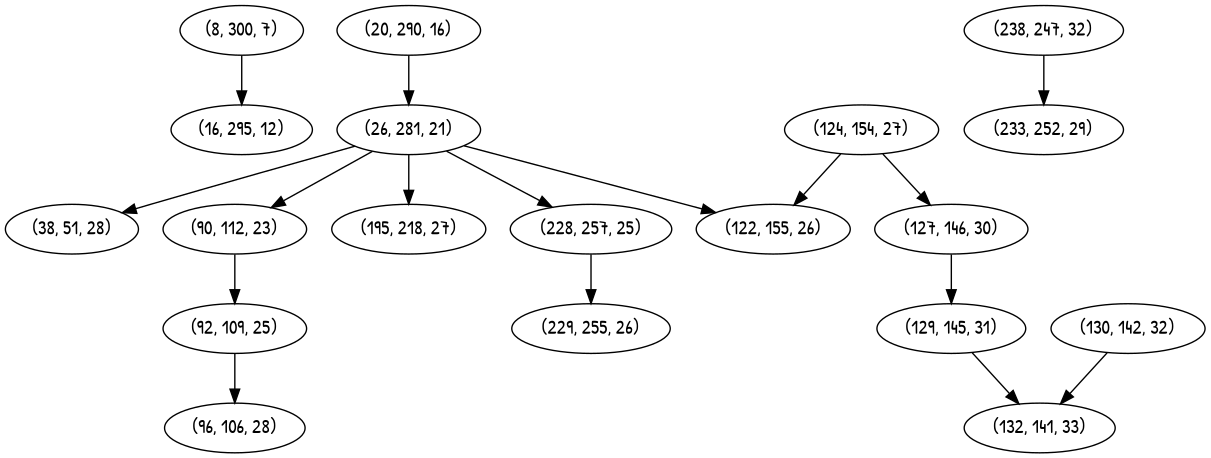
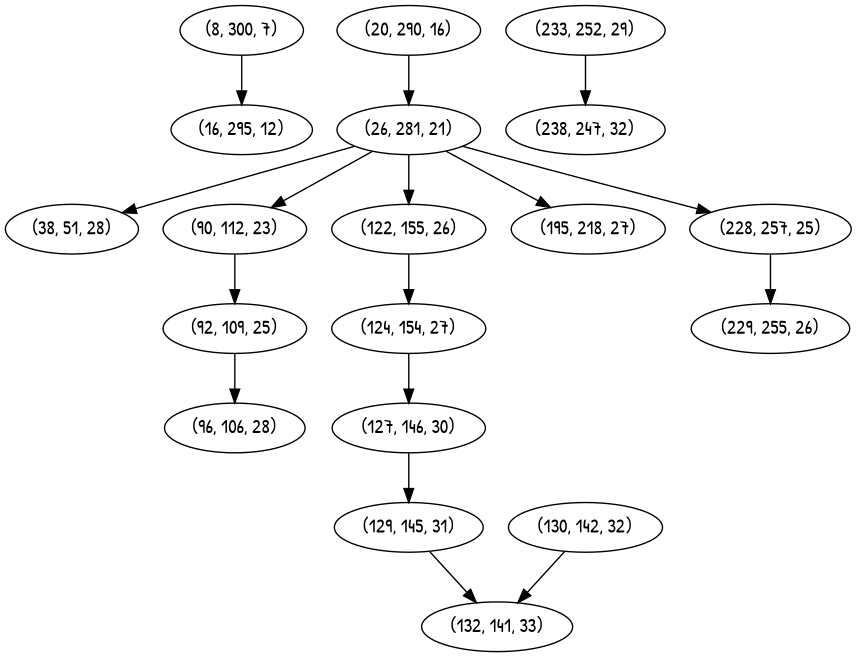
(1044, 73) -> (585, 73)
(822, 174) -> (409, 272)
